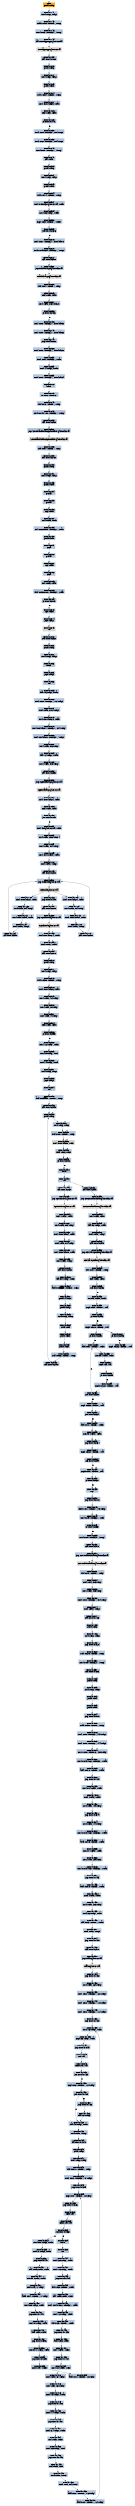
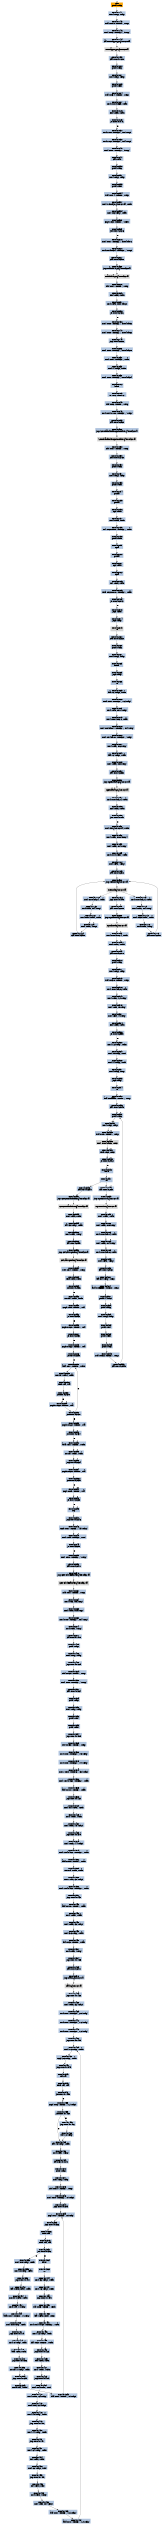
(96, 1330) -> (74, 1350)
